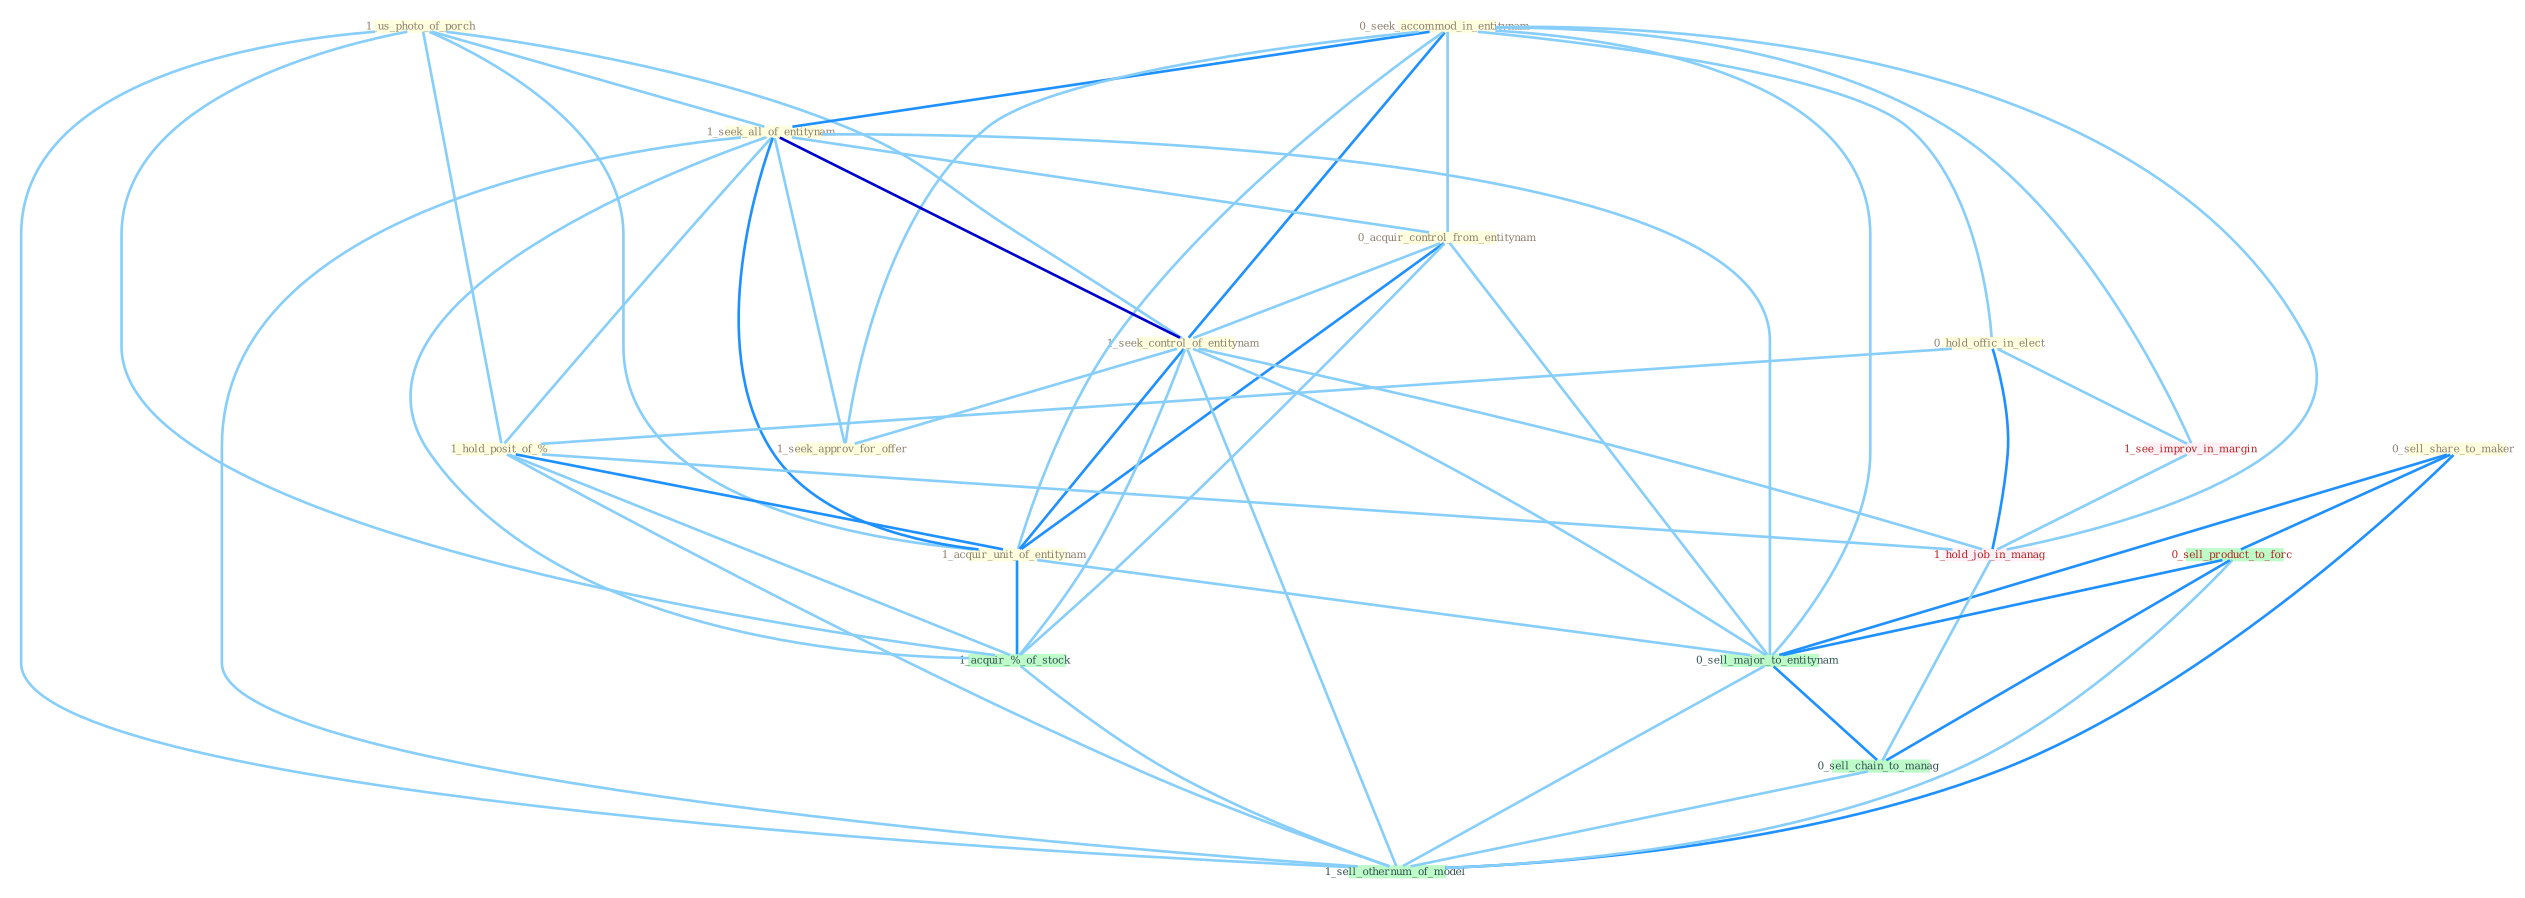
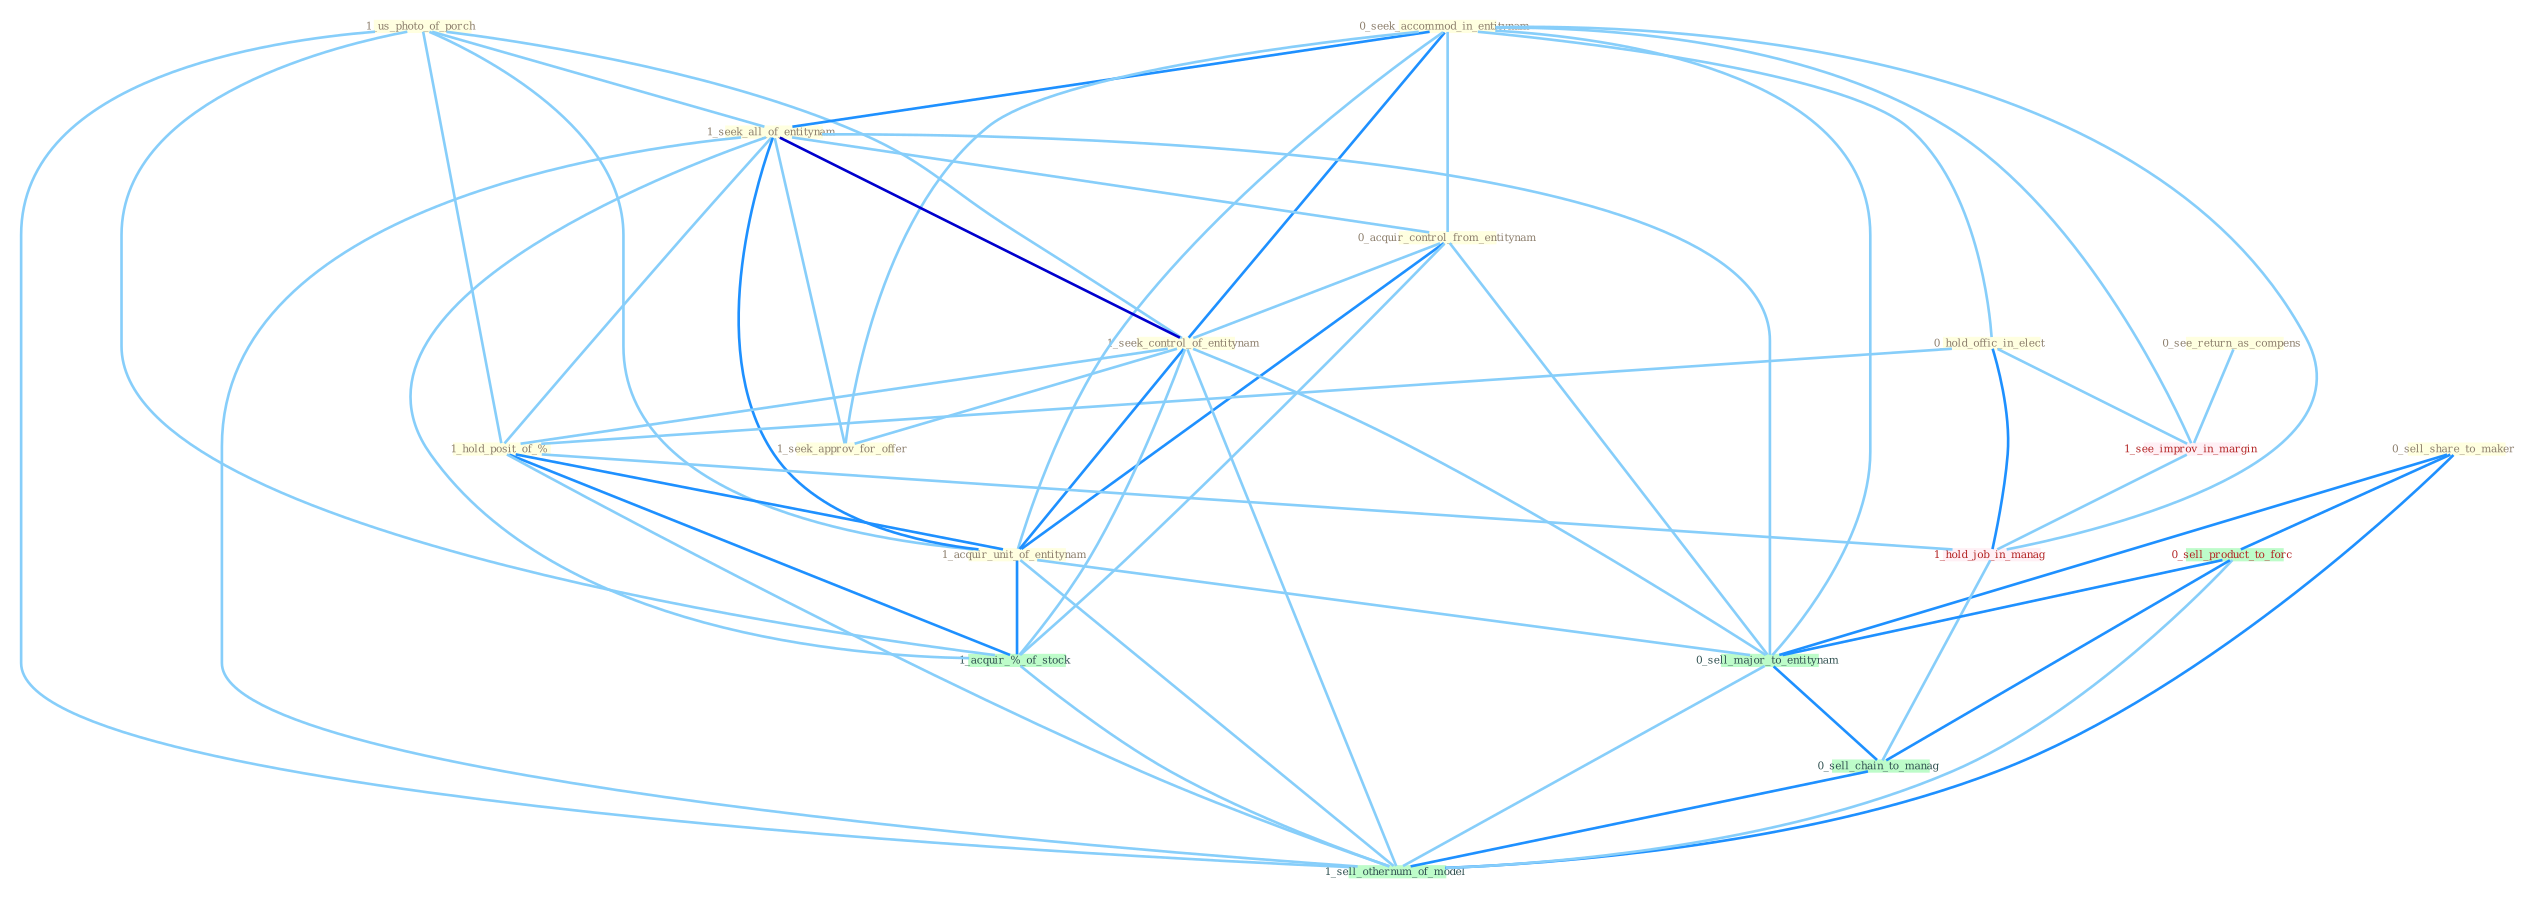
none -> (2235, 343)
(1573, 435) -> (877, 391)
(760, 555) -> (760, 555)
none -> (1207, 713)
(1639, 819) -> (1639, 819)
